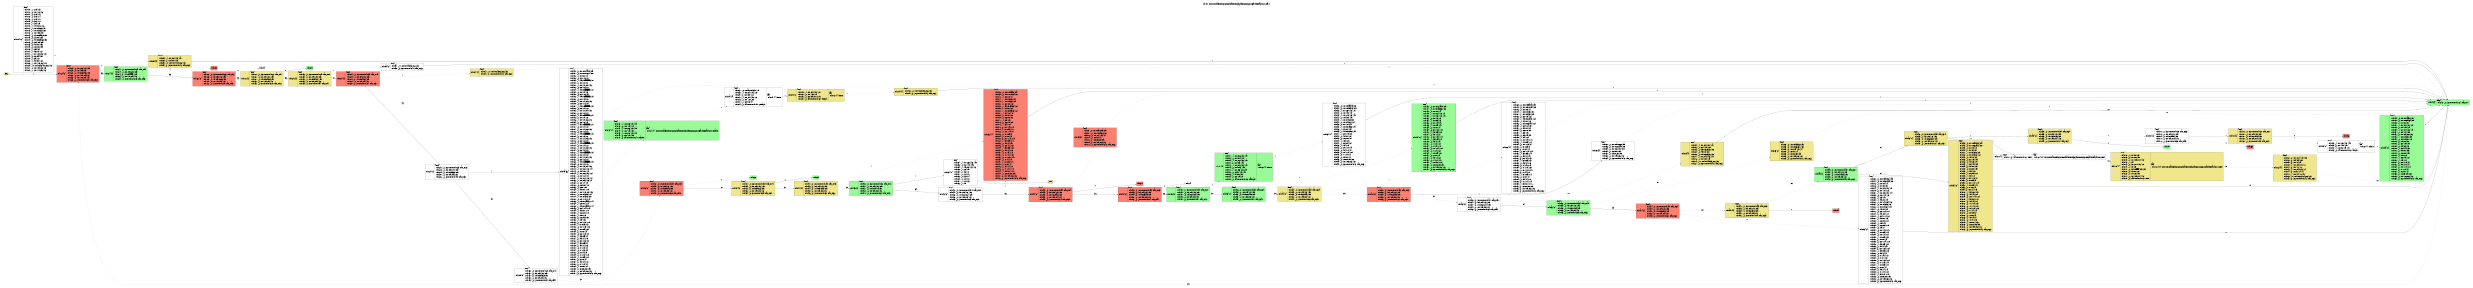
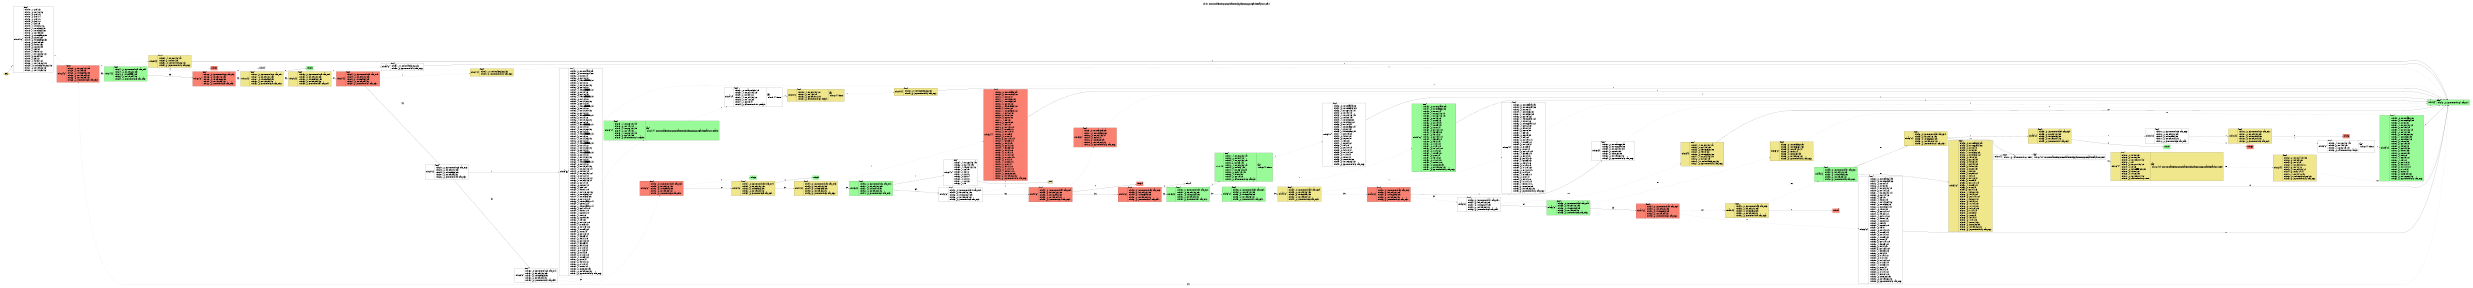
(33, 75) -> (10, 69)
